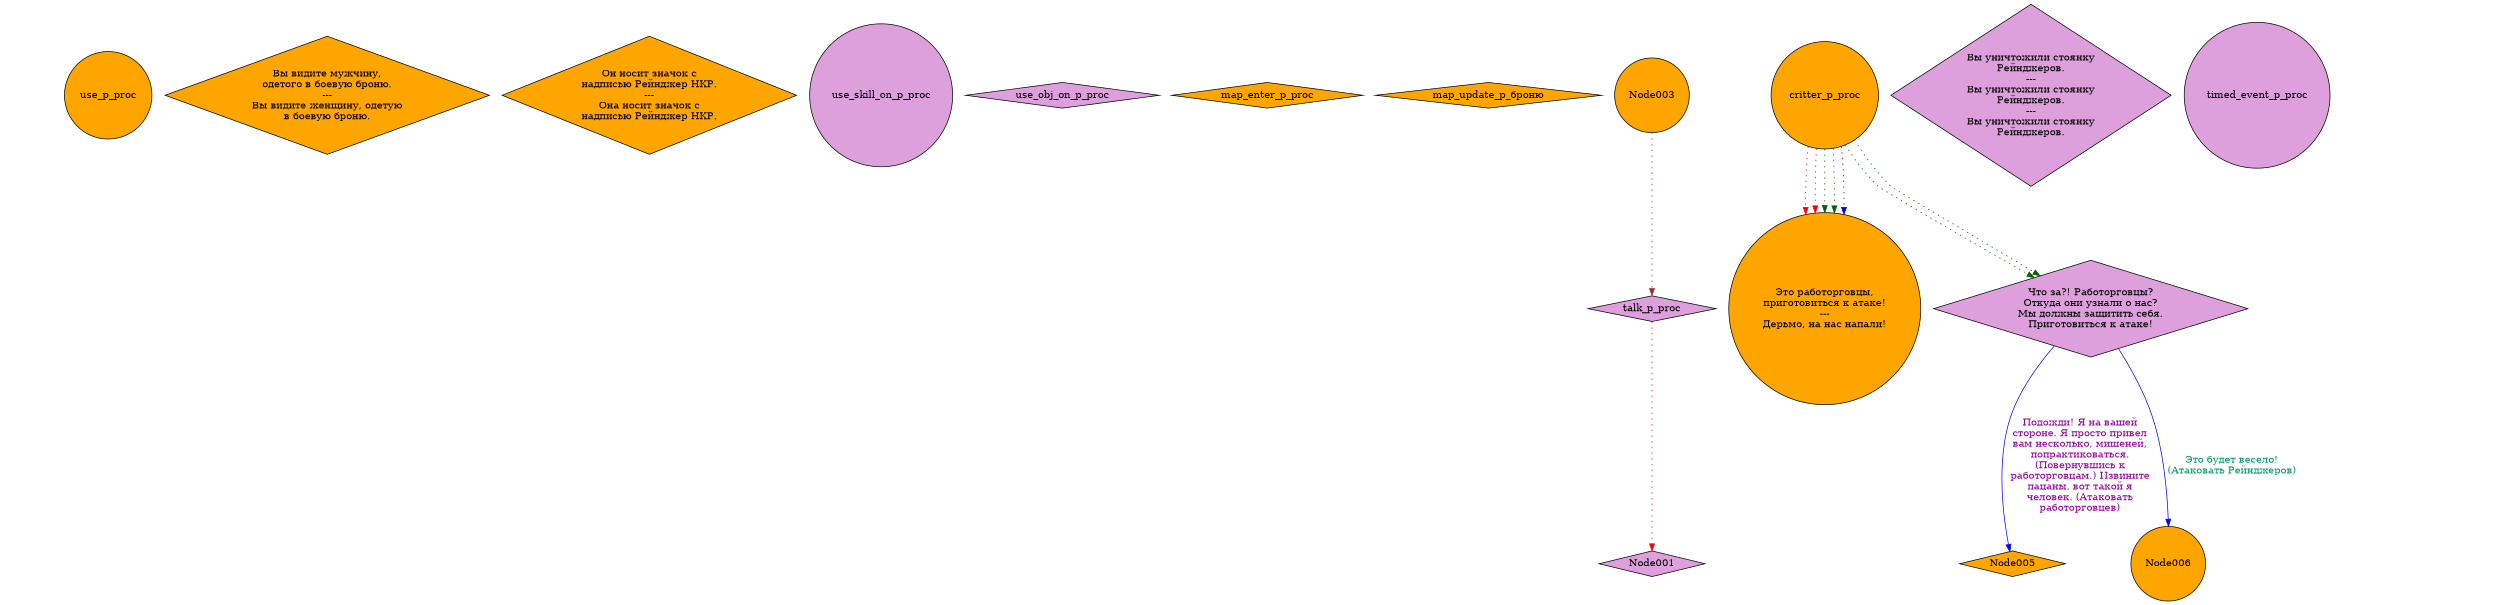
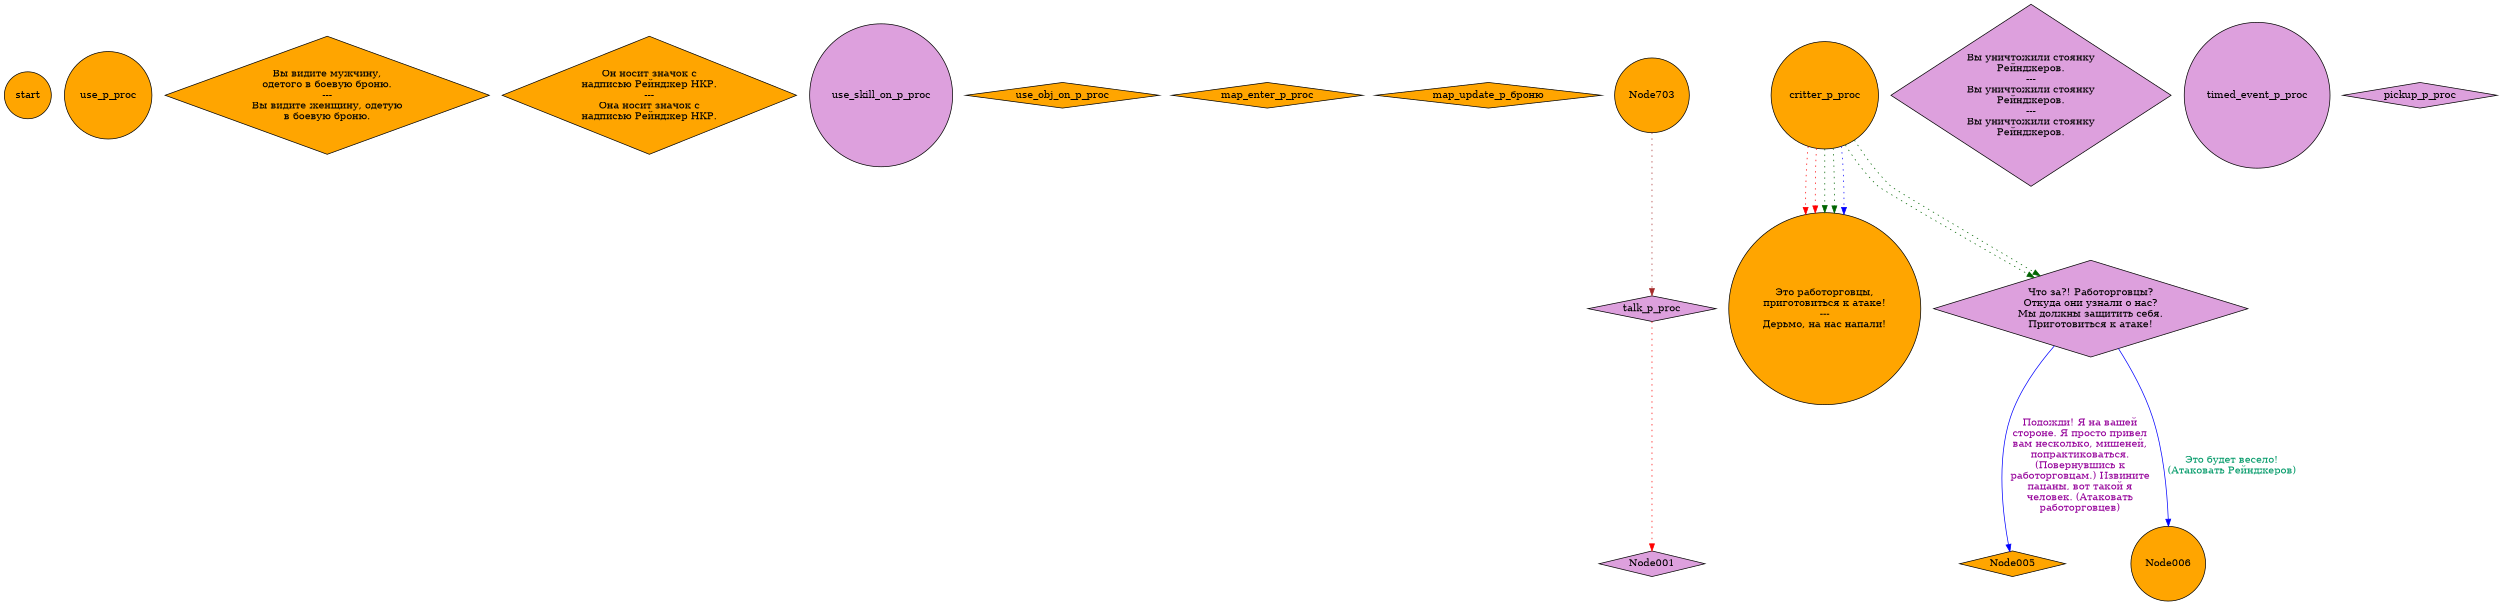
none -> (28, 95)
(1062, 95) -> (1062, 95)
(1652, 95) -> (1652, 95)
none -> (2420, 95)
